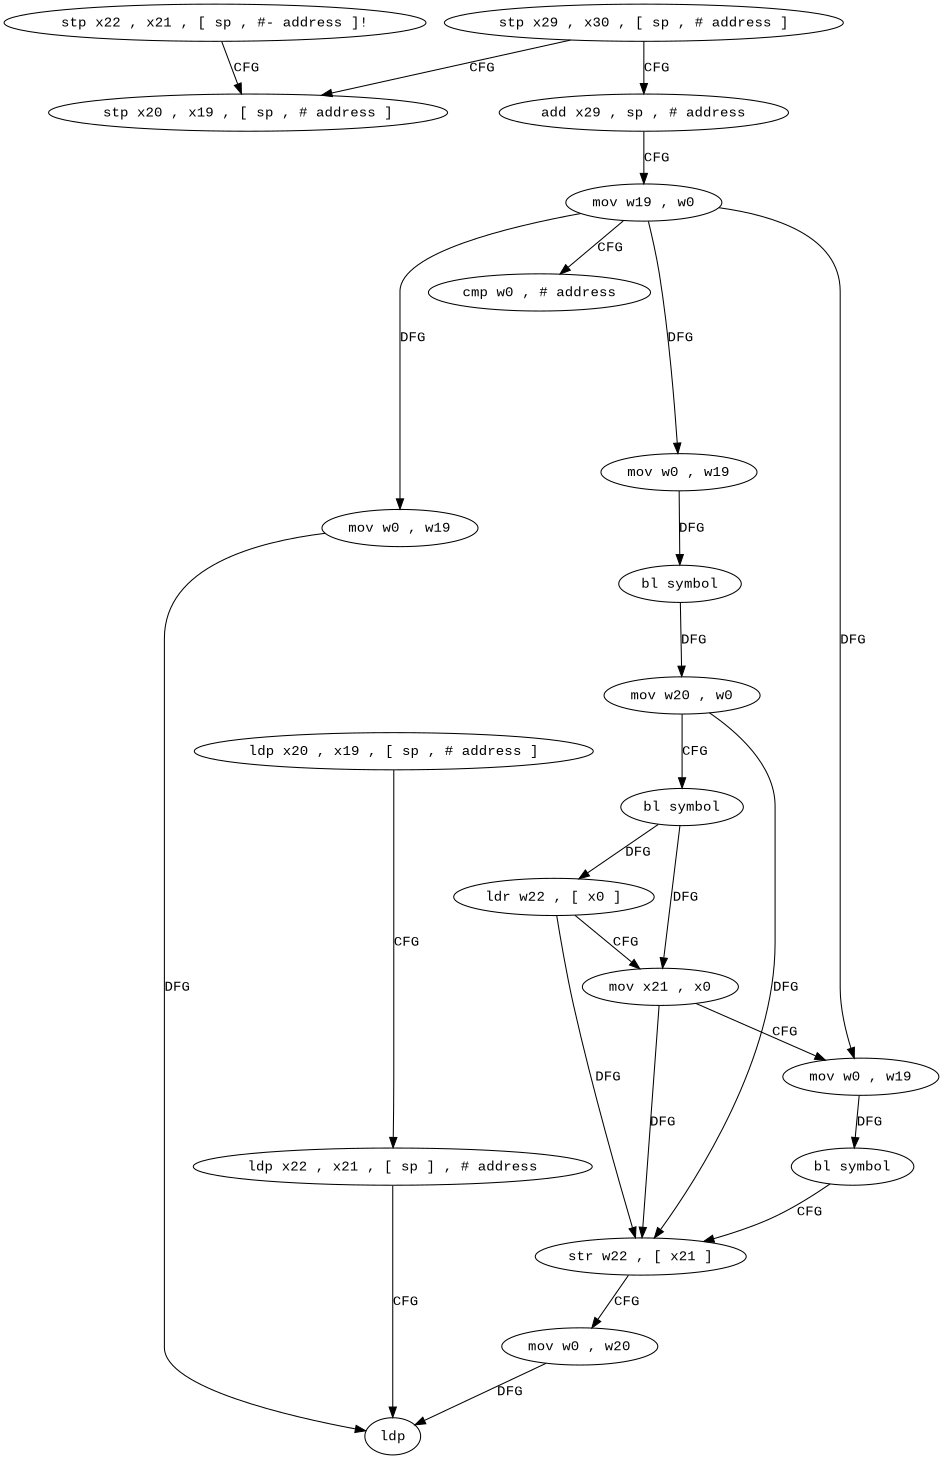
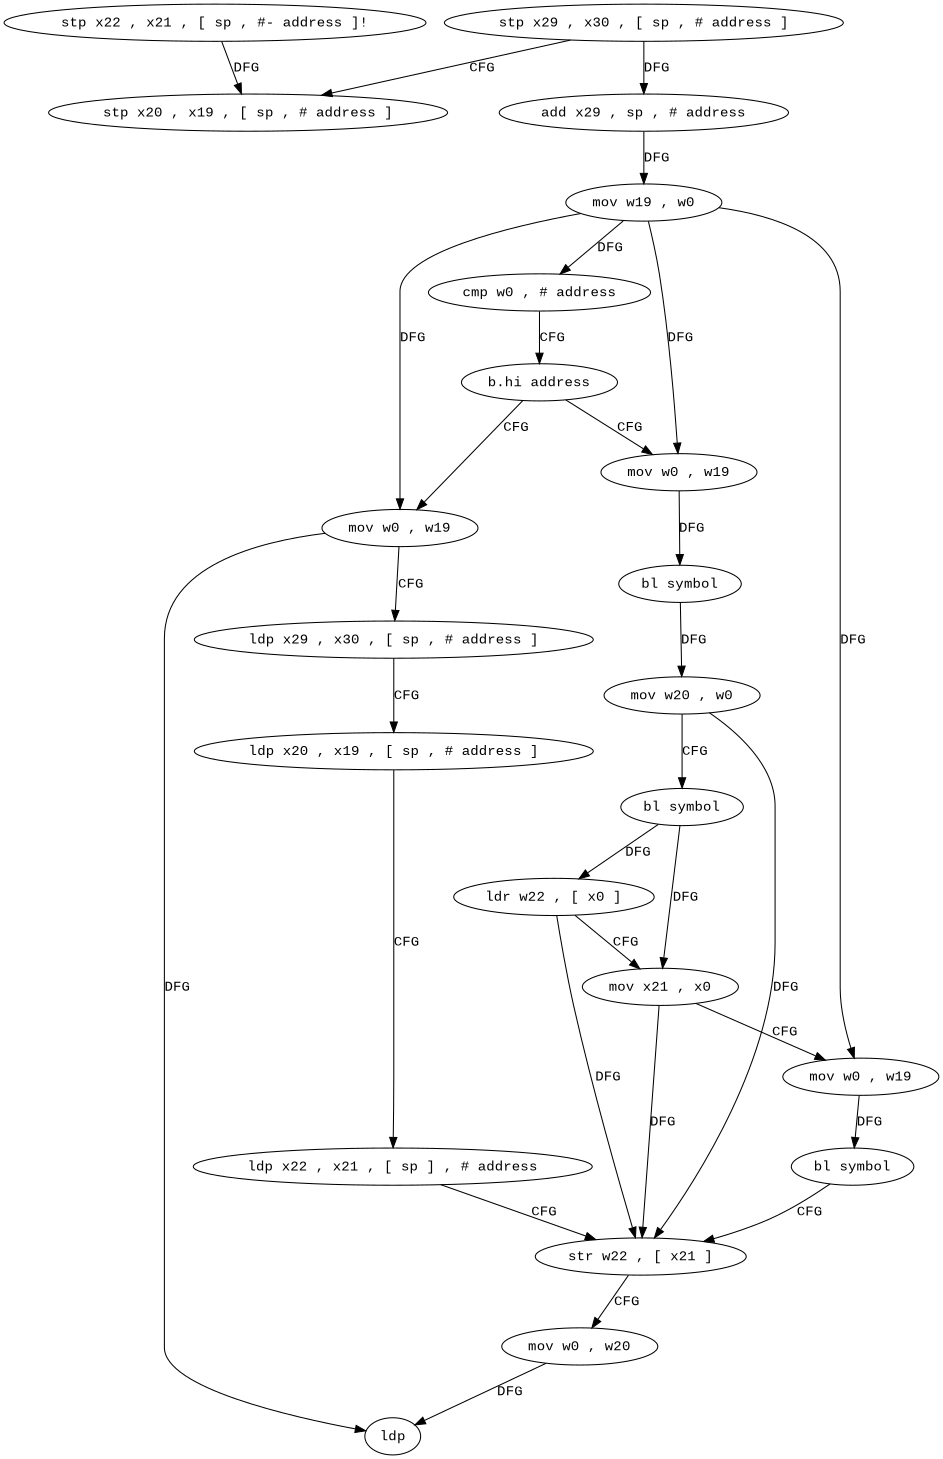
(247, 68) -> (247, 68)
(657, 68) -> (657, 68)
(657, 158) -> (657, 158)
(610, 247) -> (610, 247)
none -> (539, 382)
none -> (394, 640)
(393, 1296) -> (513, 1210)
